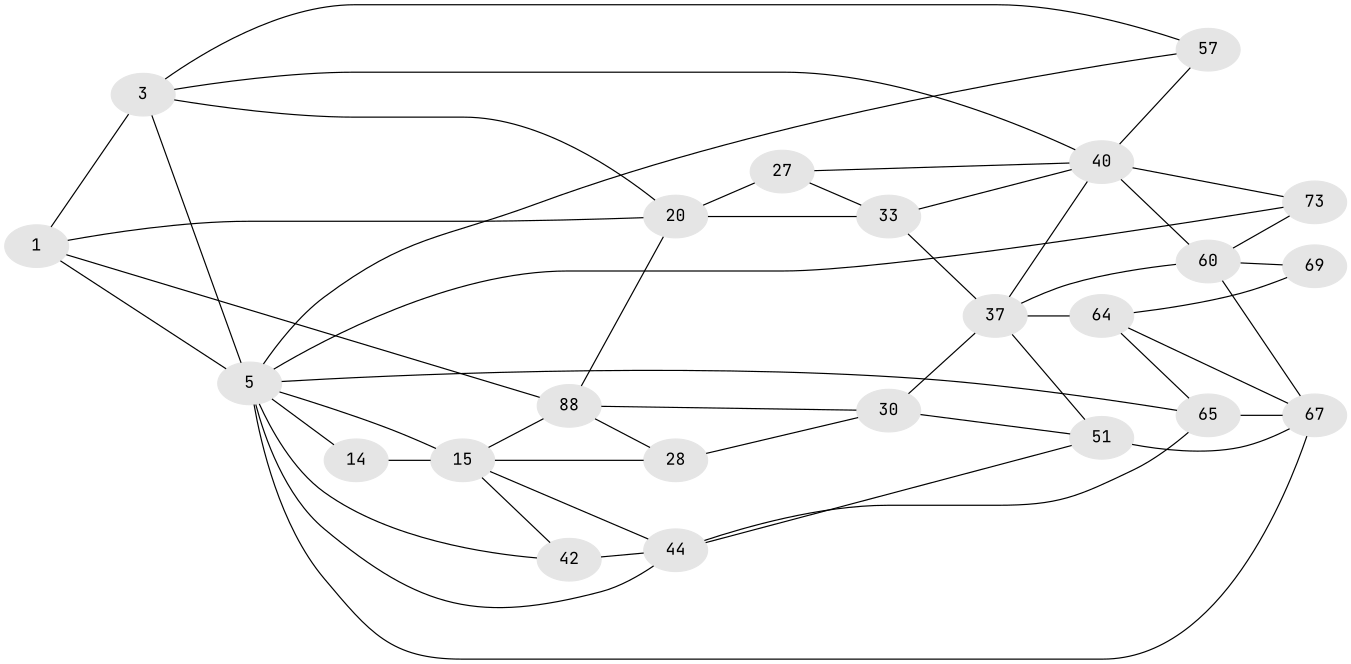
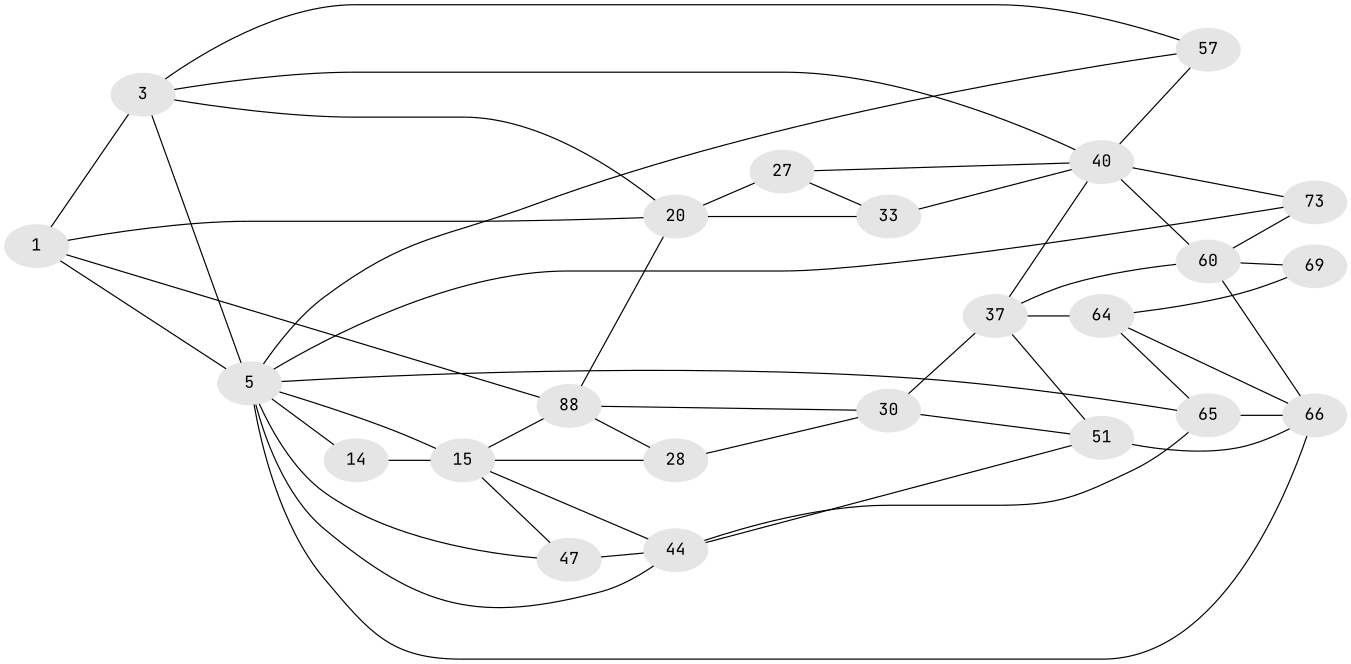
(942, 266) -> none
(1315, 415) -> (1315, 415)
(569, 560) -> (569, 560)
